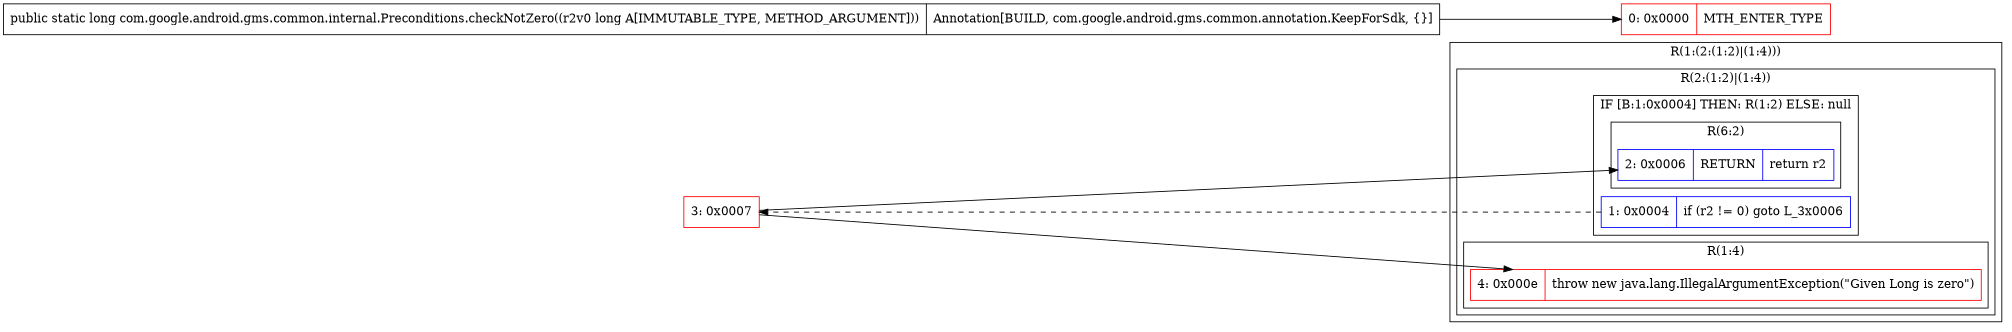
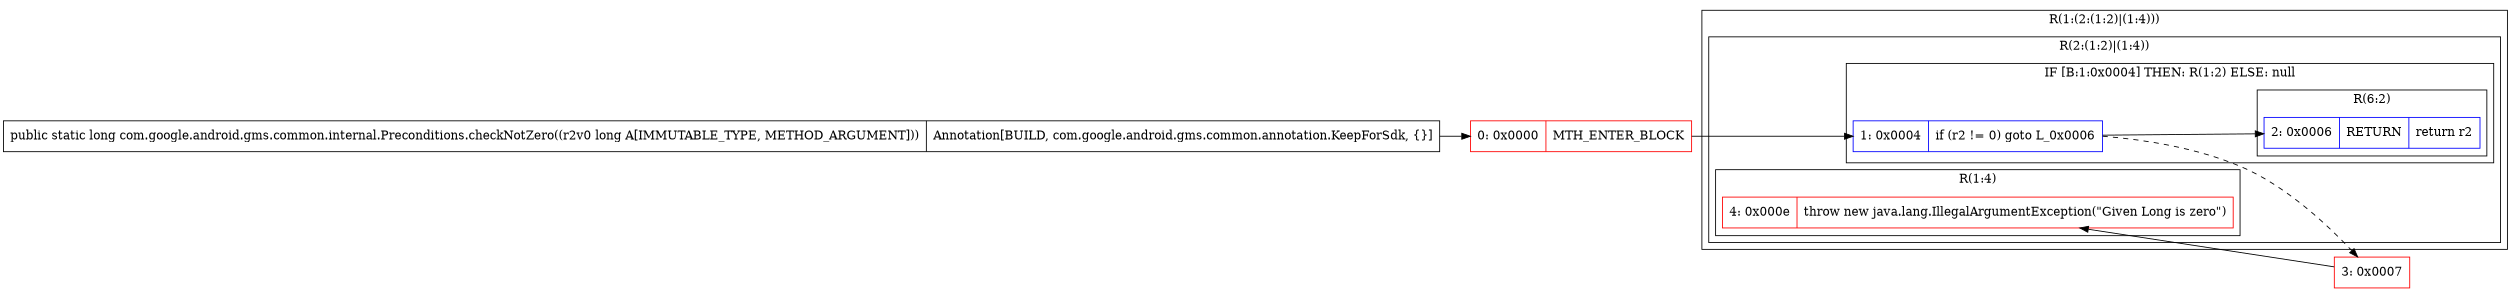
(1764, 19) -> (1619, 136)
none -> (1768, 136)
(1184, 190) -> (2179, 135)
(1764, 212) -> (2016, 136)
